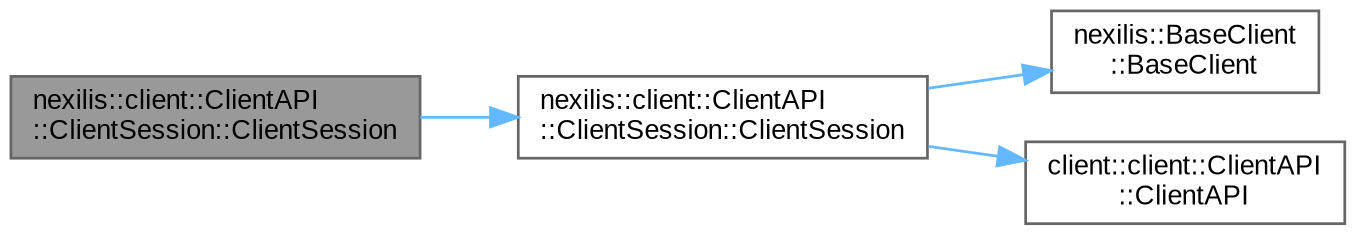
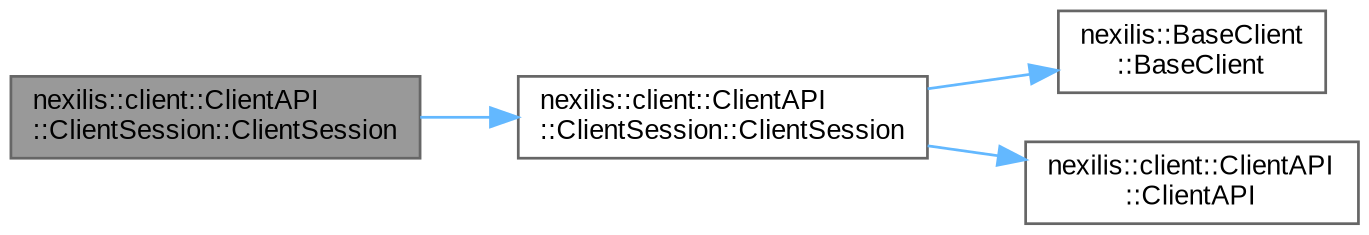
(1185, 183) -> (1192, 183)
